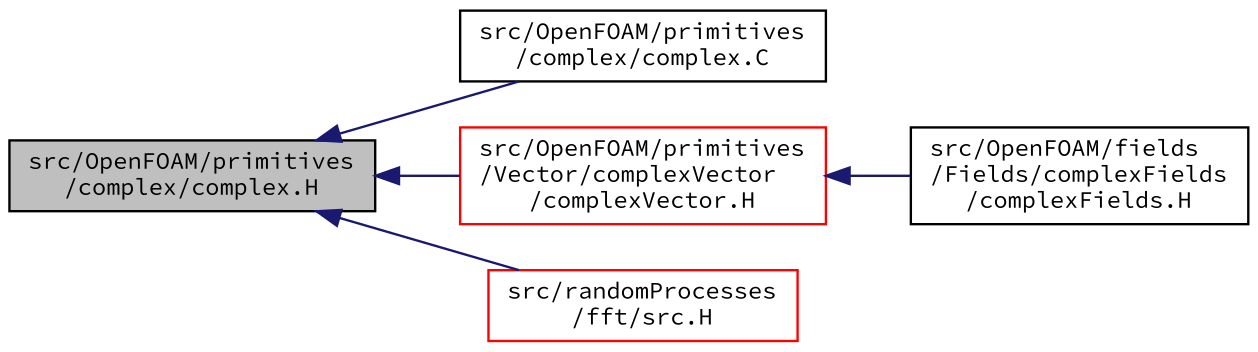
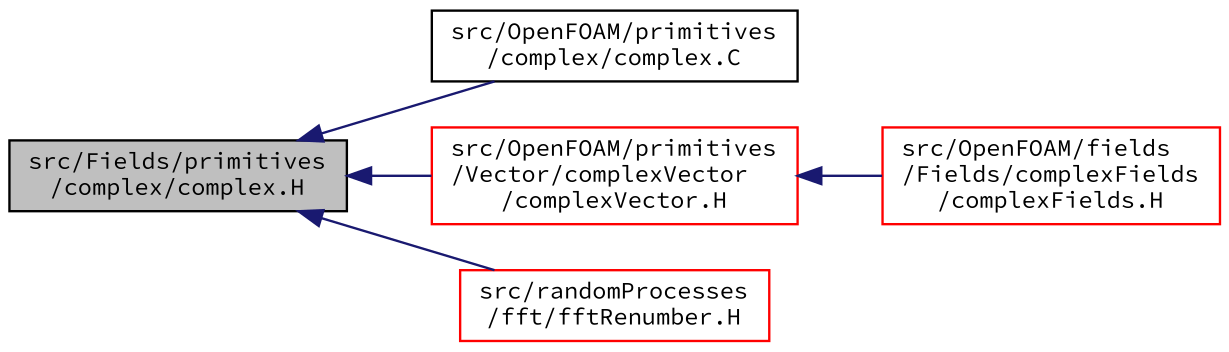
(192, 176) -> (178, 176)
(1080, 176) -> (1051, 176)
(643, 306) -> (615, 306)
